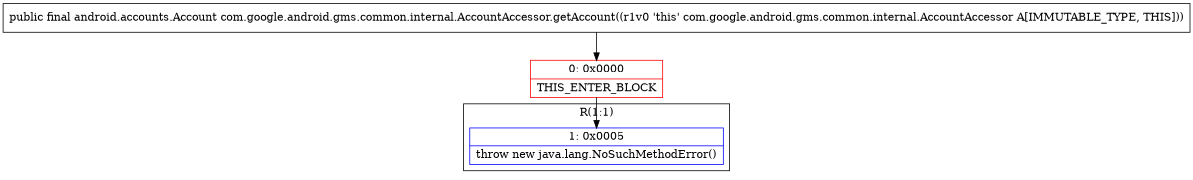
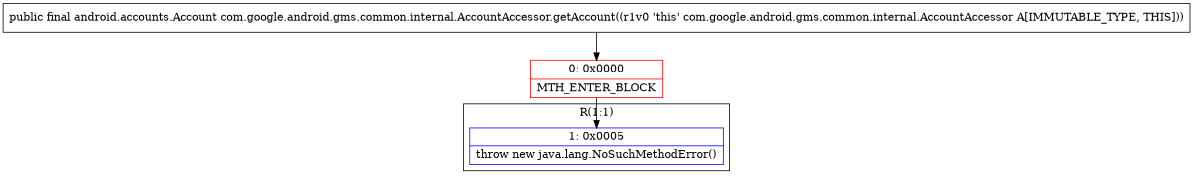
(597, 88) -> (597, 88)
